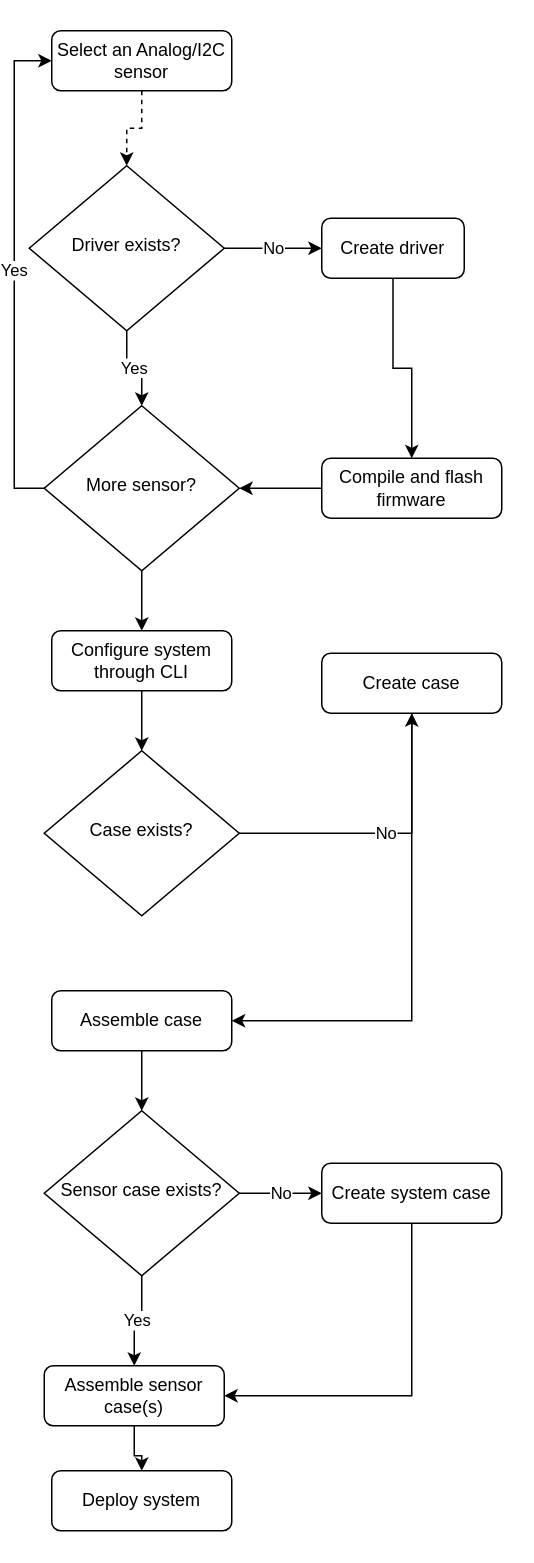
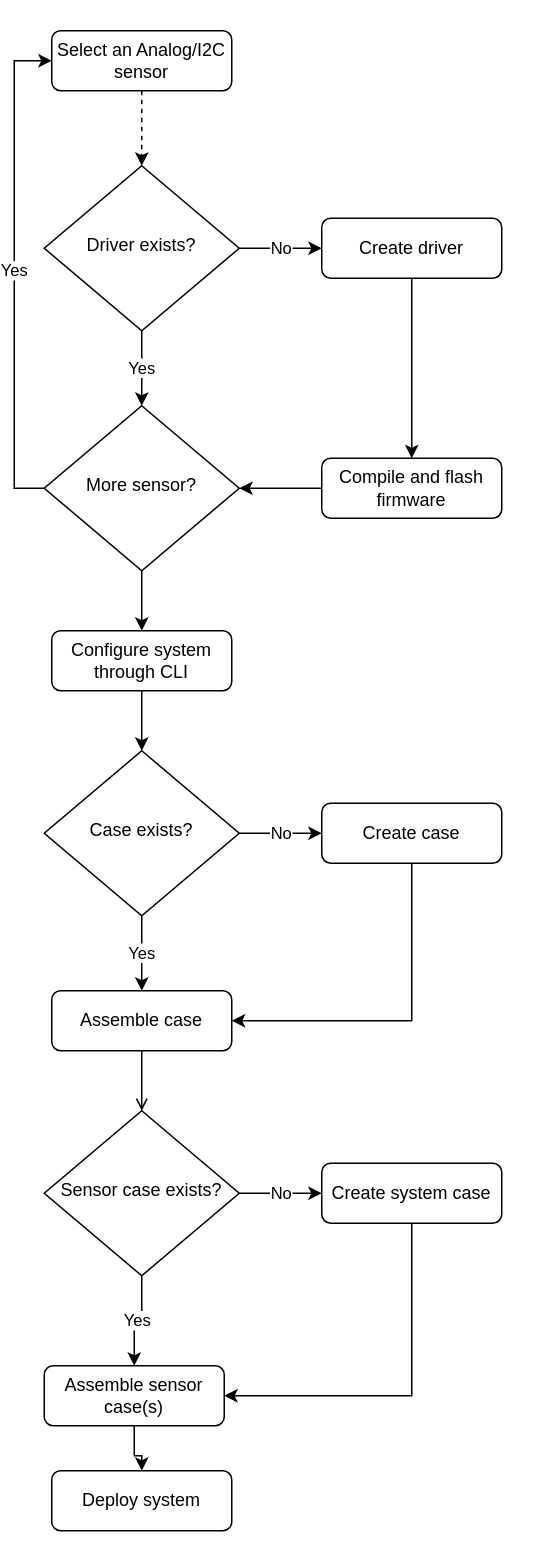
(127, 248) -> (142, 248)
(393, 248) -> (412, 248)
(412, 683) -> (412, 833)
none -> (142, 948)
(142, 1099) -> (142, 1101)
